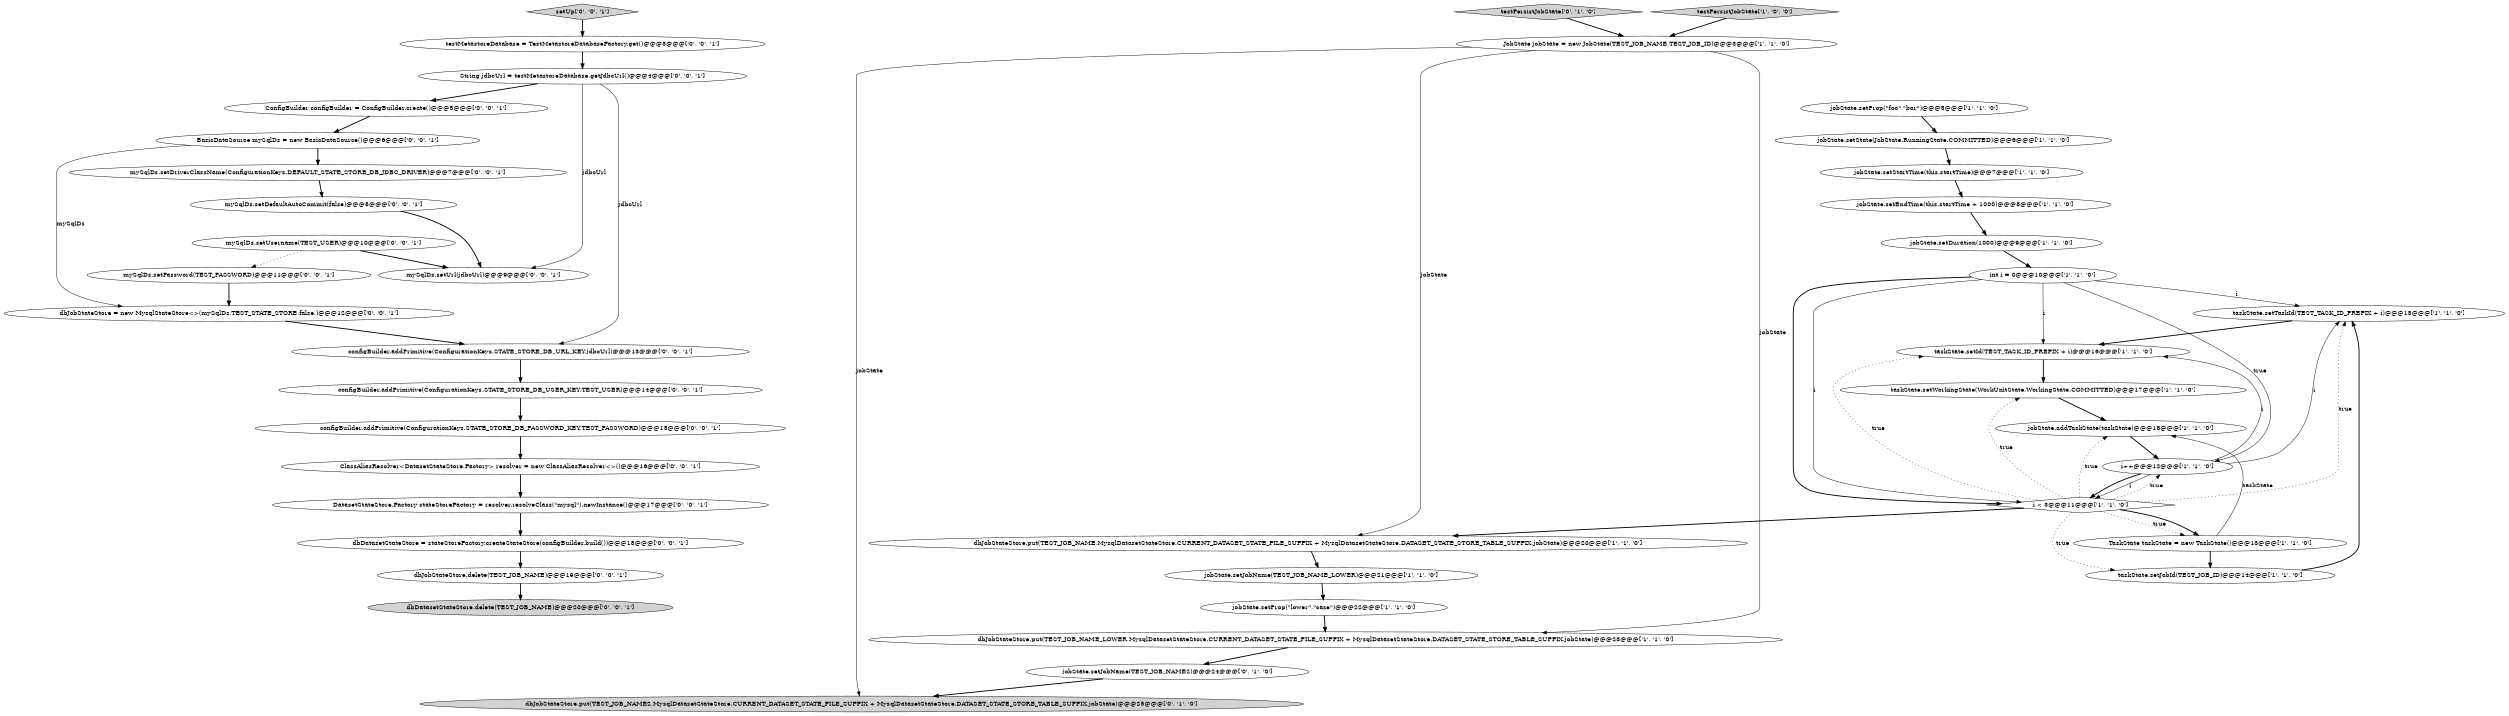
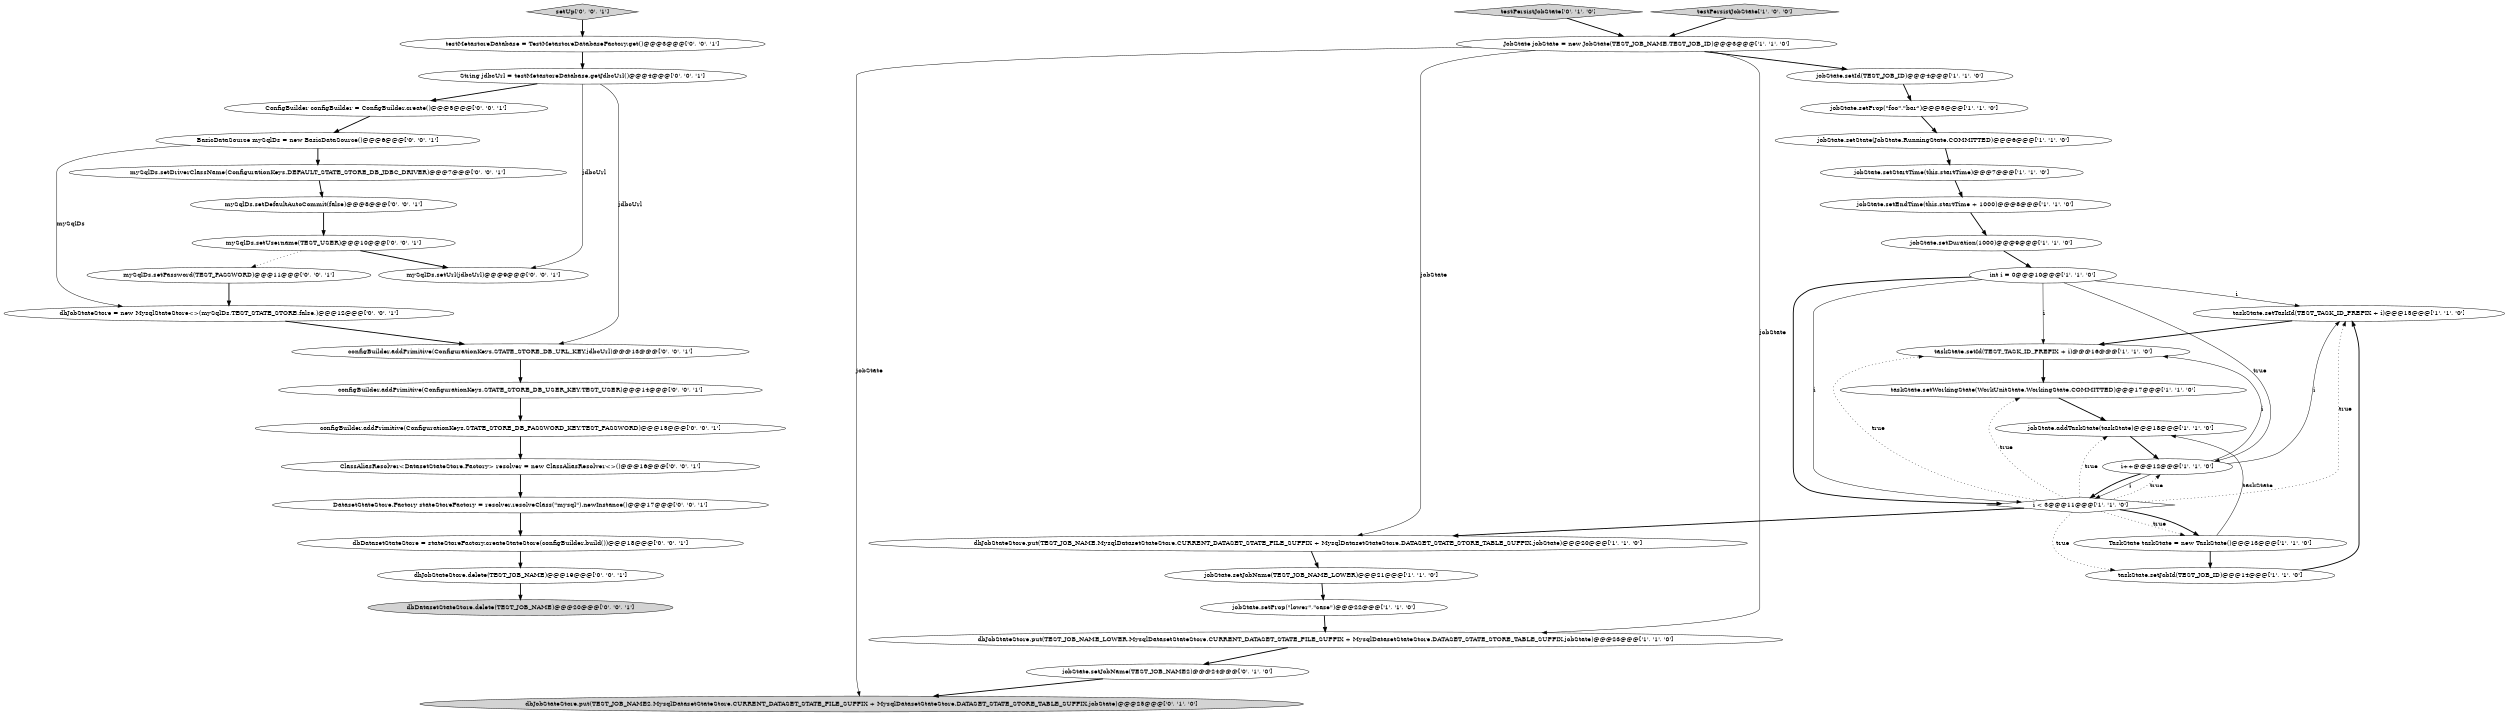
none -> (1900, 76)
(447, 228) -> (324, 222)
